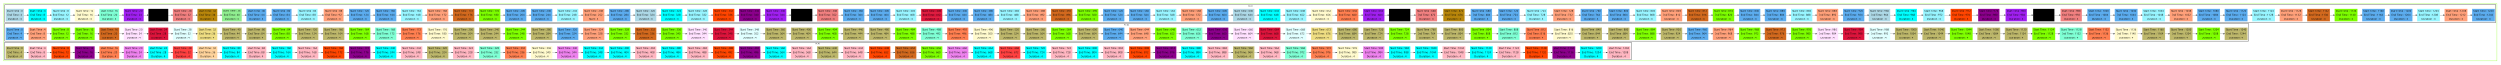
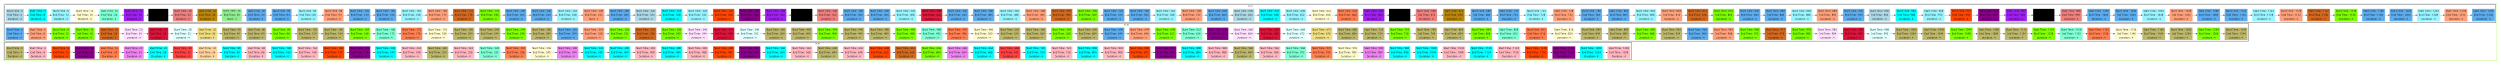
(232, 19) -> (232, 19)
